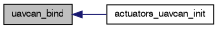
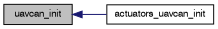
(38, 14) -> (38, 14)
